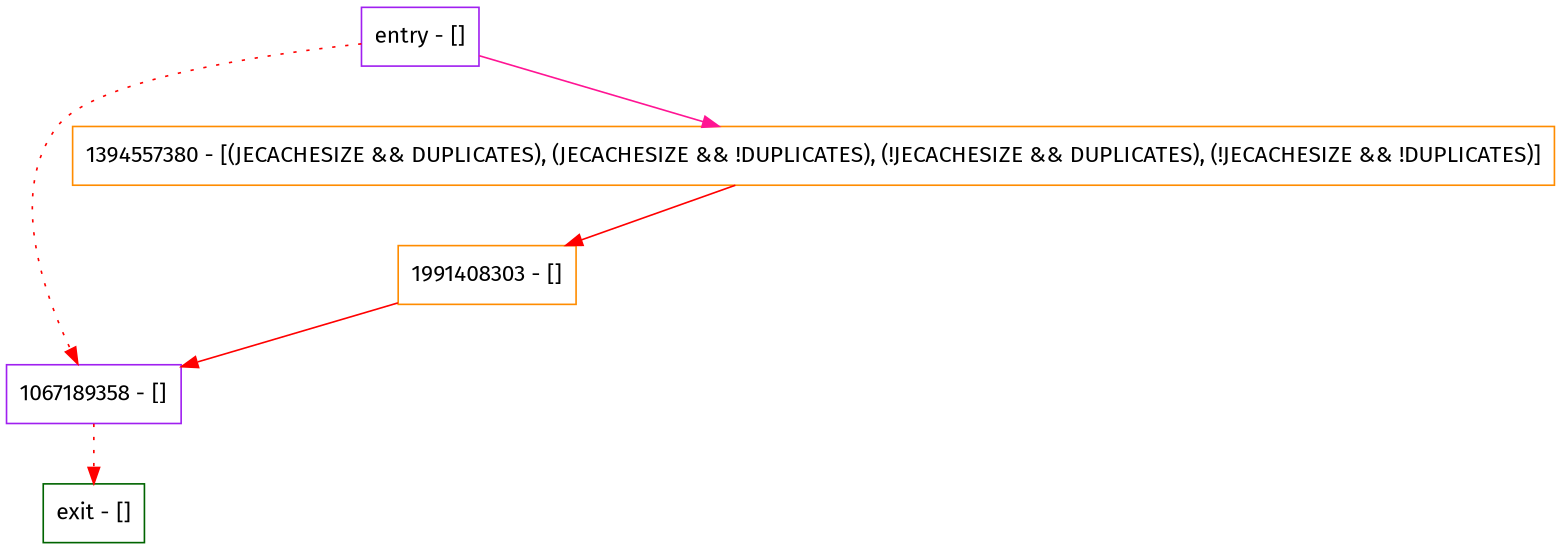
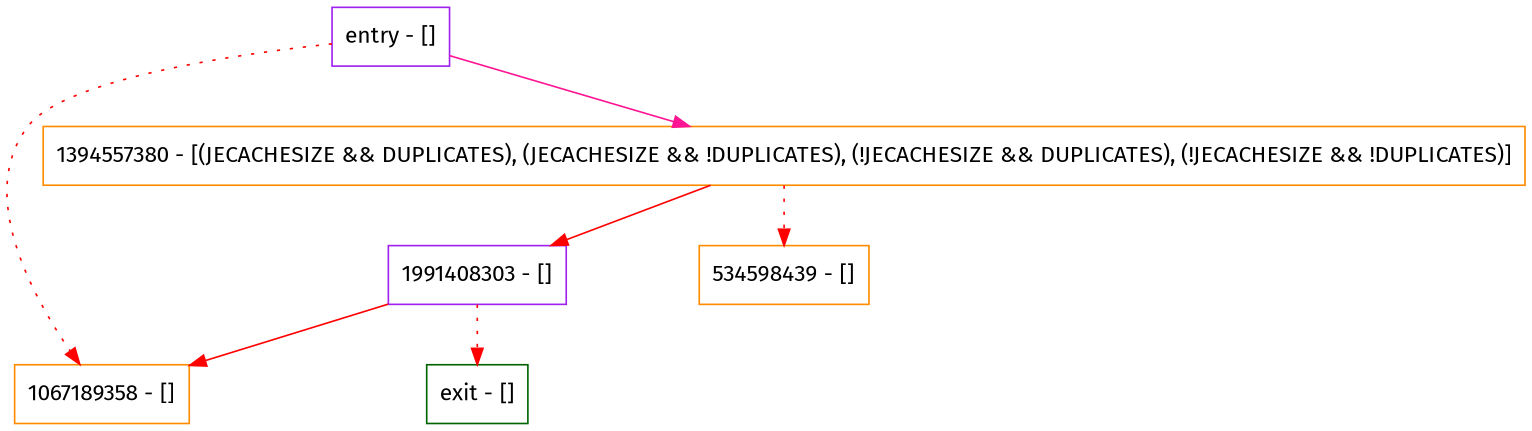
(487, 275) -> (477, 275)
none -> (784, 275)
(94, 394) -> (102, 394)
(94, 446) -> (477, 326)
